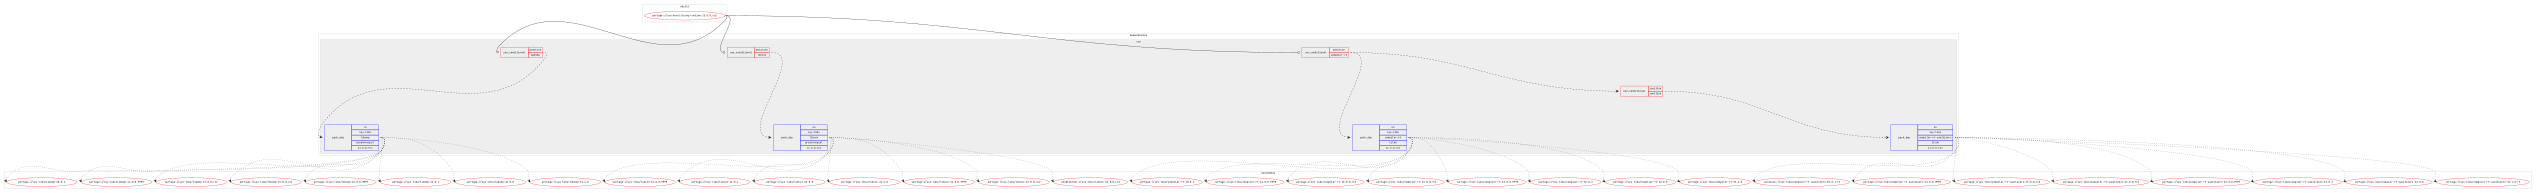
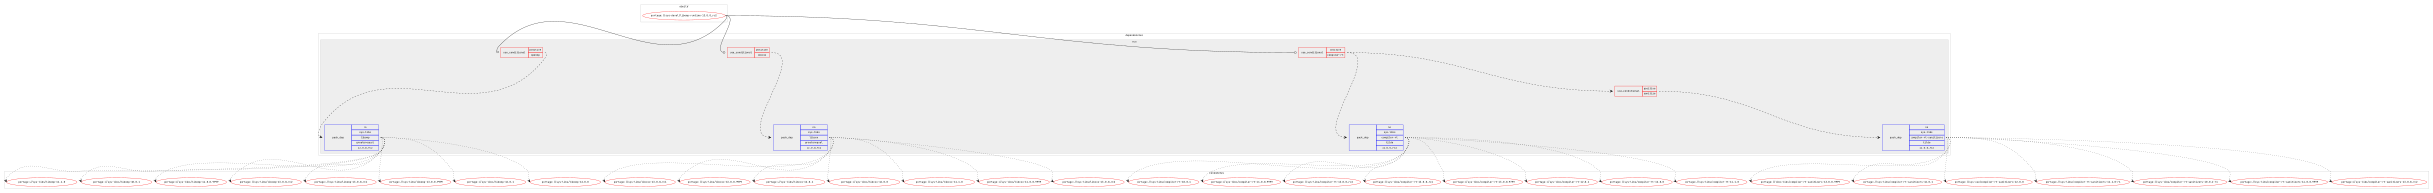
(685, 16) -> (684, 16)
(1091, 182) -> (640, 182)
(1802, 182) -> (2180, 182)
(2101, 182) -> none
(2201, 182) -> (1801, 182)
